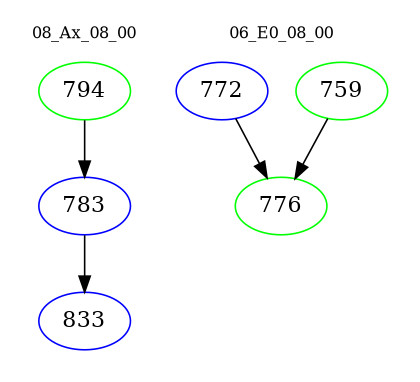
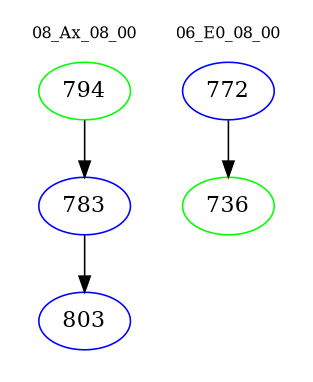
(342, 91) -> none
(281, 206) -> (228, 206)
(85, 321) -> (85, 321)
